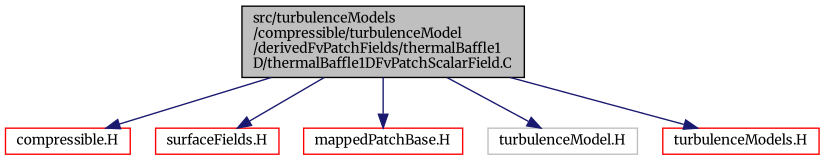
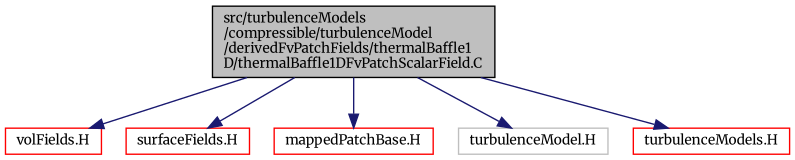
(68, 141) -> (53, 141)
